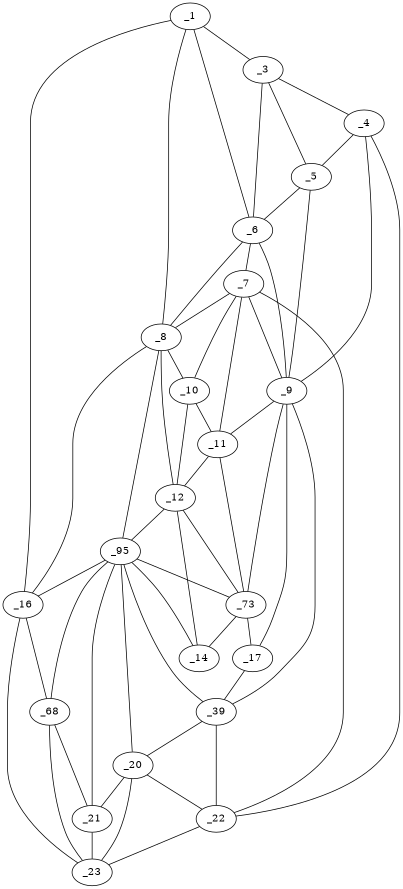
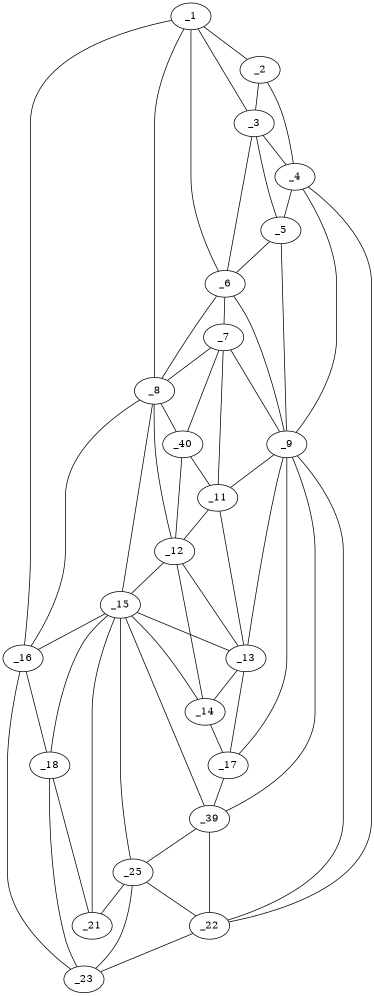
none -> (260, 70)
(189, 391) -> (183, 444)
(120, 551) -> (120, 605)
(343, 562) -> (343, 713)
(246, 605) -> (246, 658)
(50, 712) -> (50, 765)
none -> (217, 739)
(133, 765) -> (133, 872)
(92, 846) -> none
